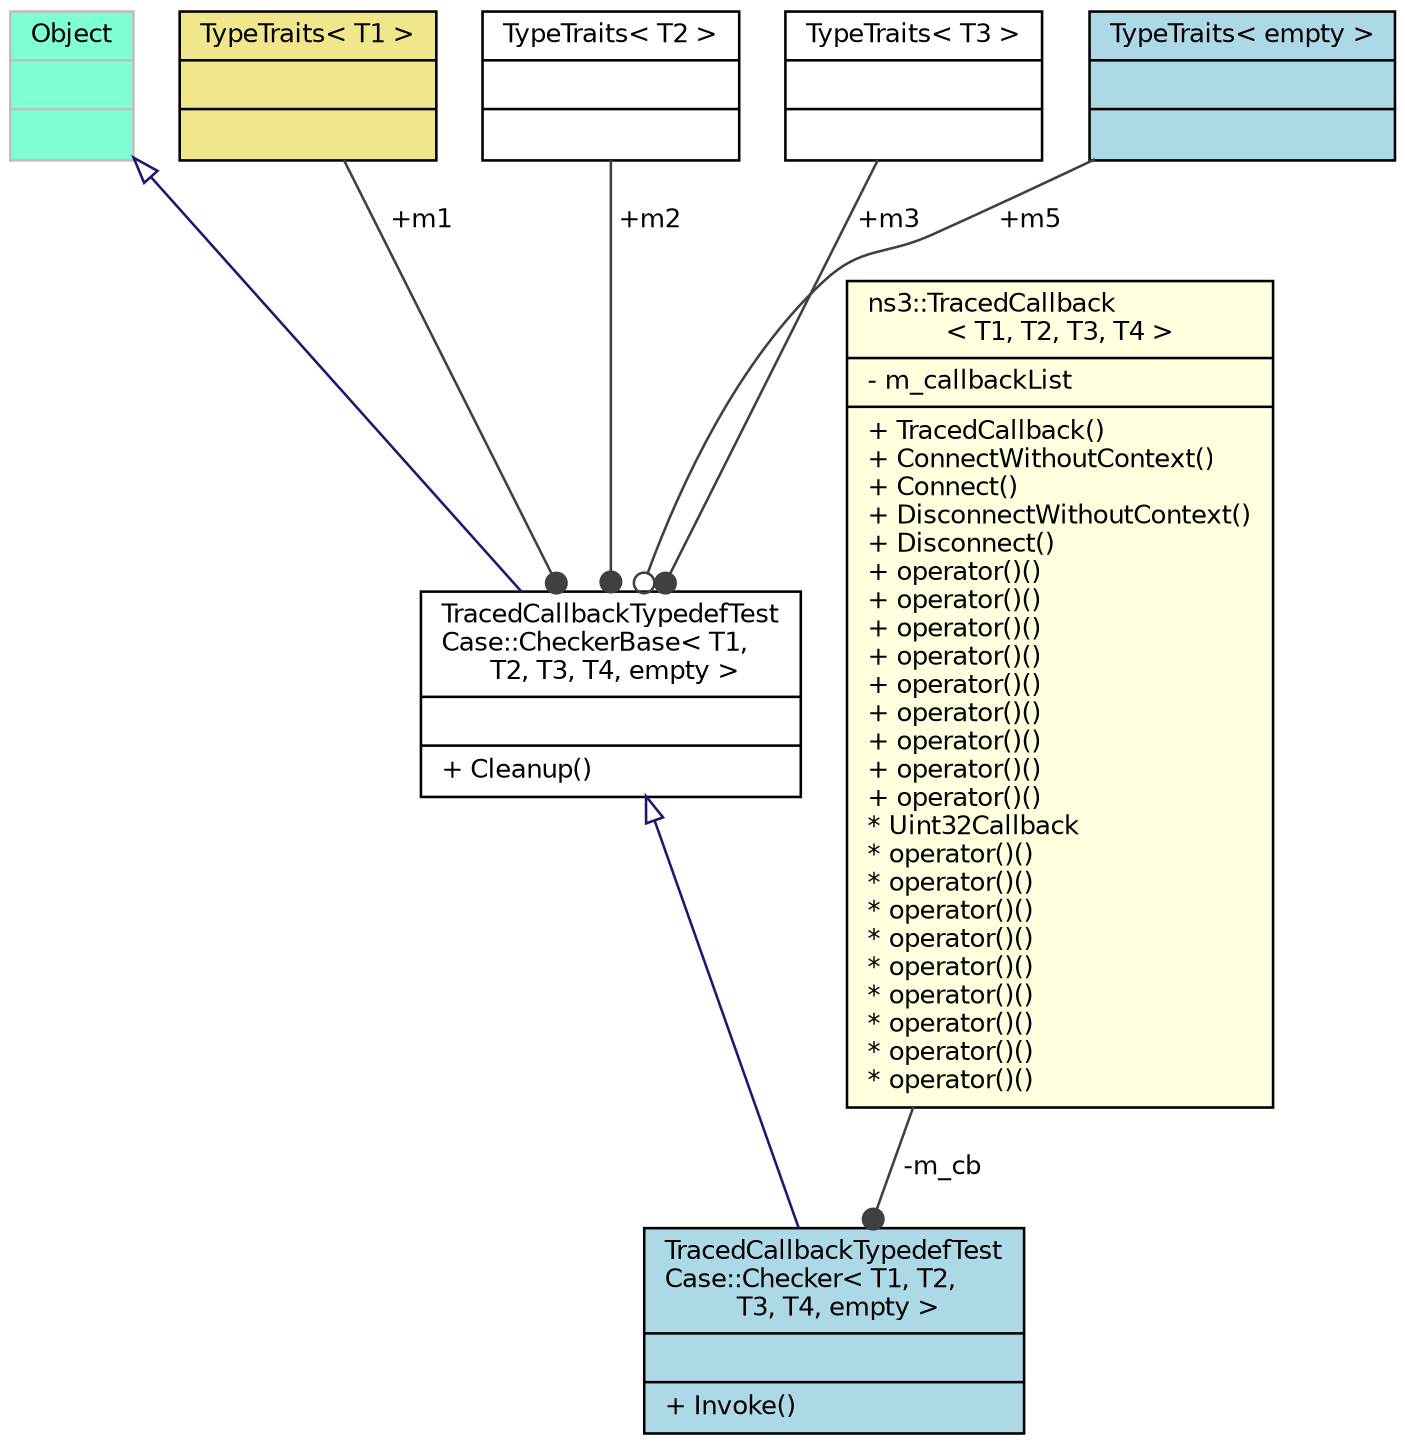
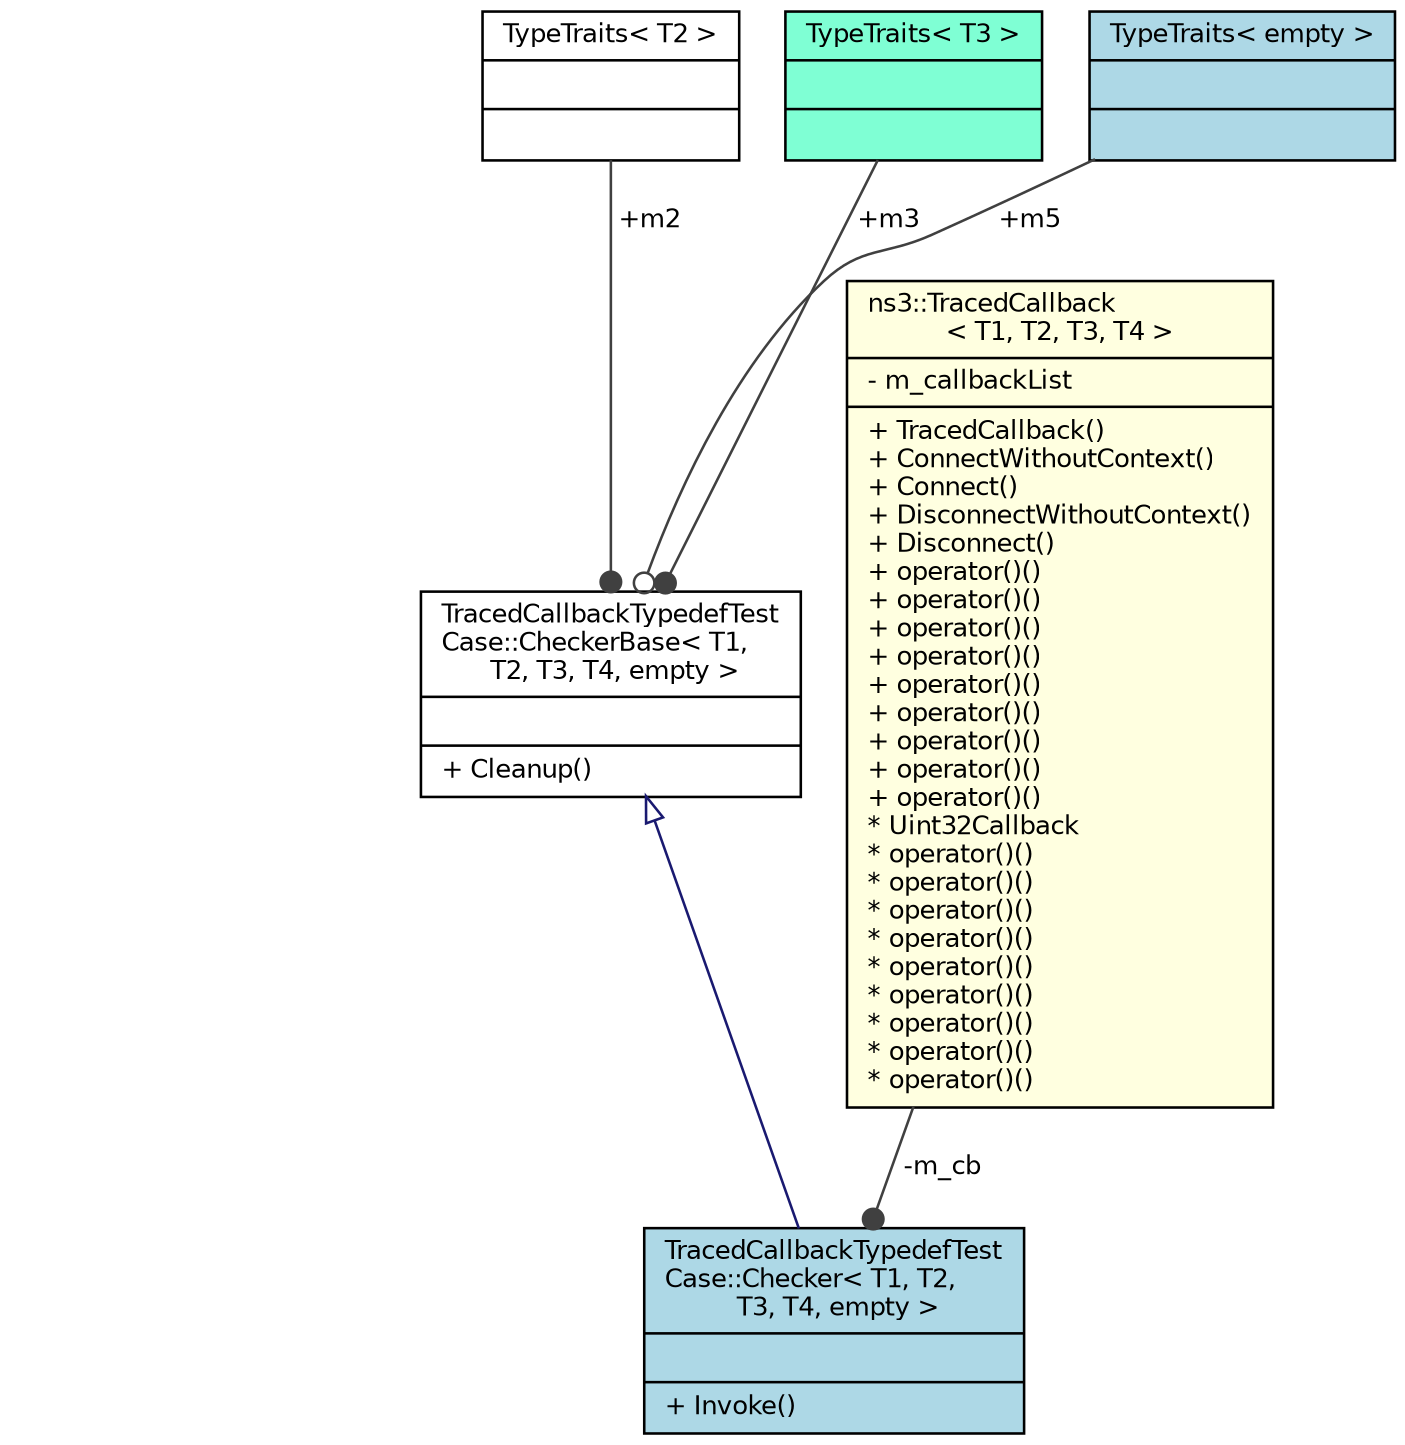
(72, 86) -> none
(308, 86) -> none
(914, 86) -> (914, 86)
